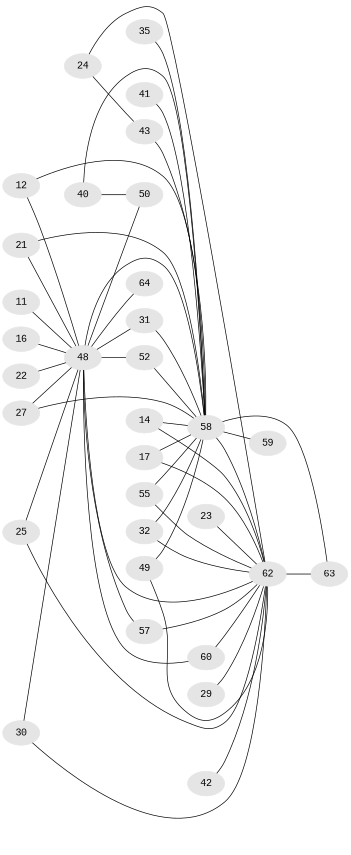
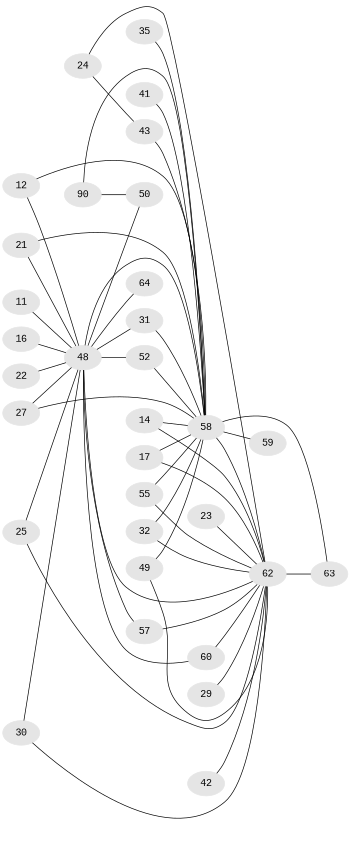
(83, 195) -> (83, 195)
